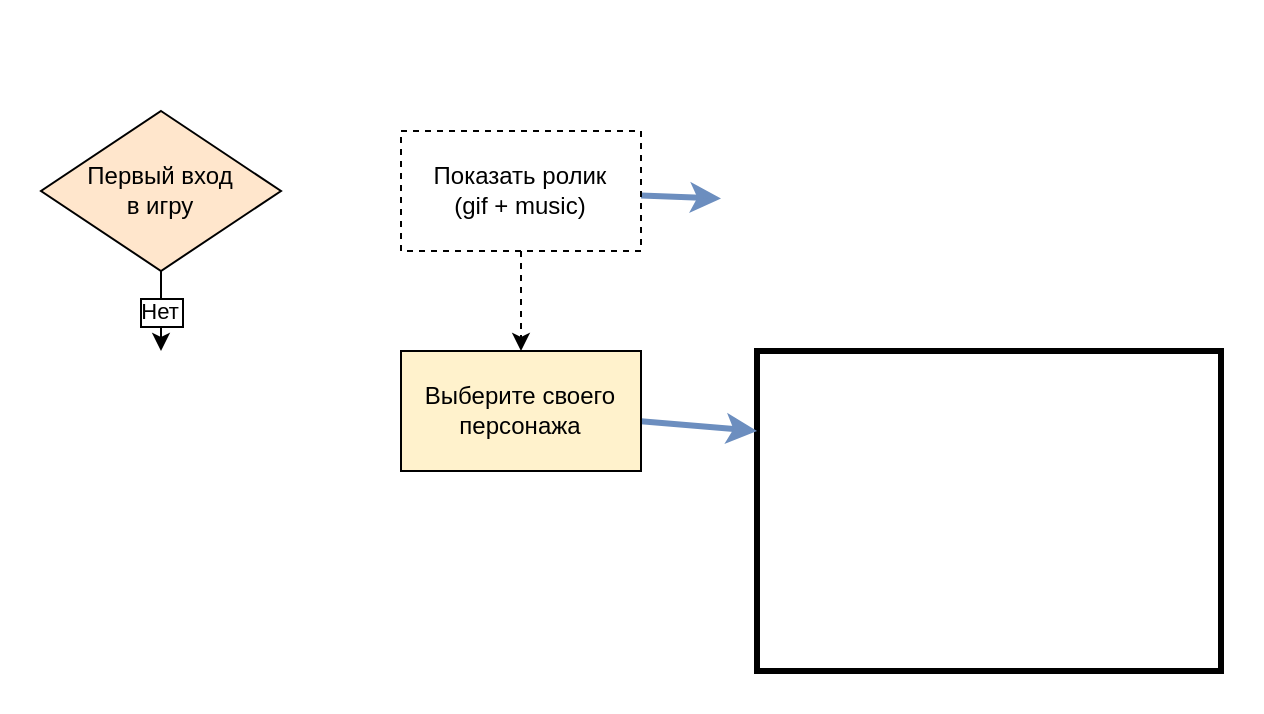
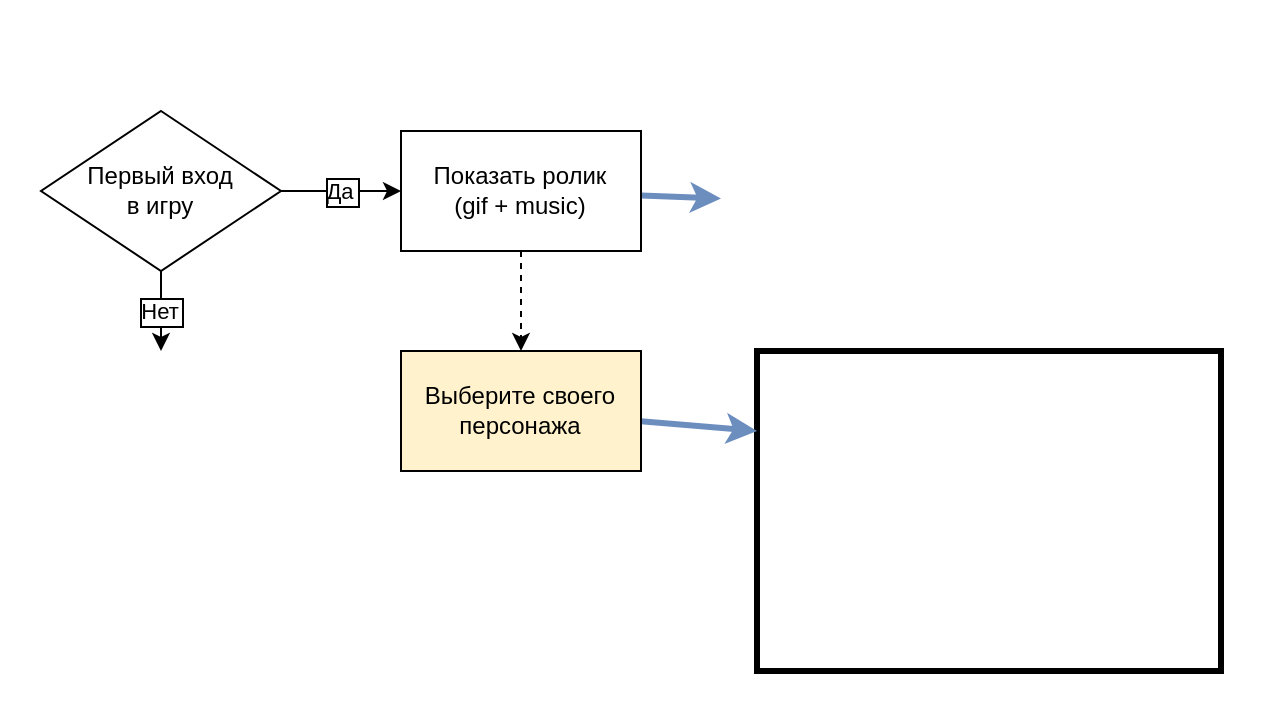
(161, 191) -> (161, 191)
none -> (334, 191)
(521, 191) -> (521, 191)
